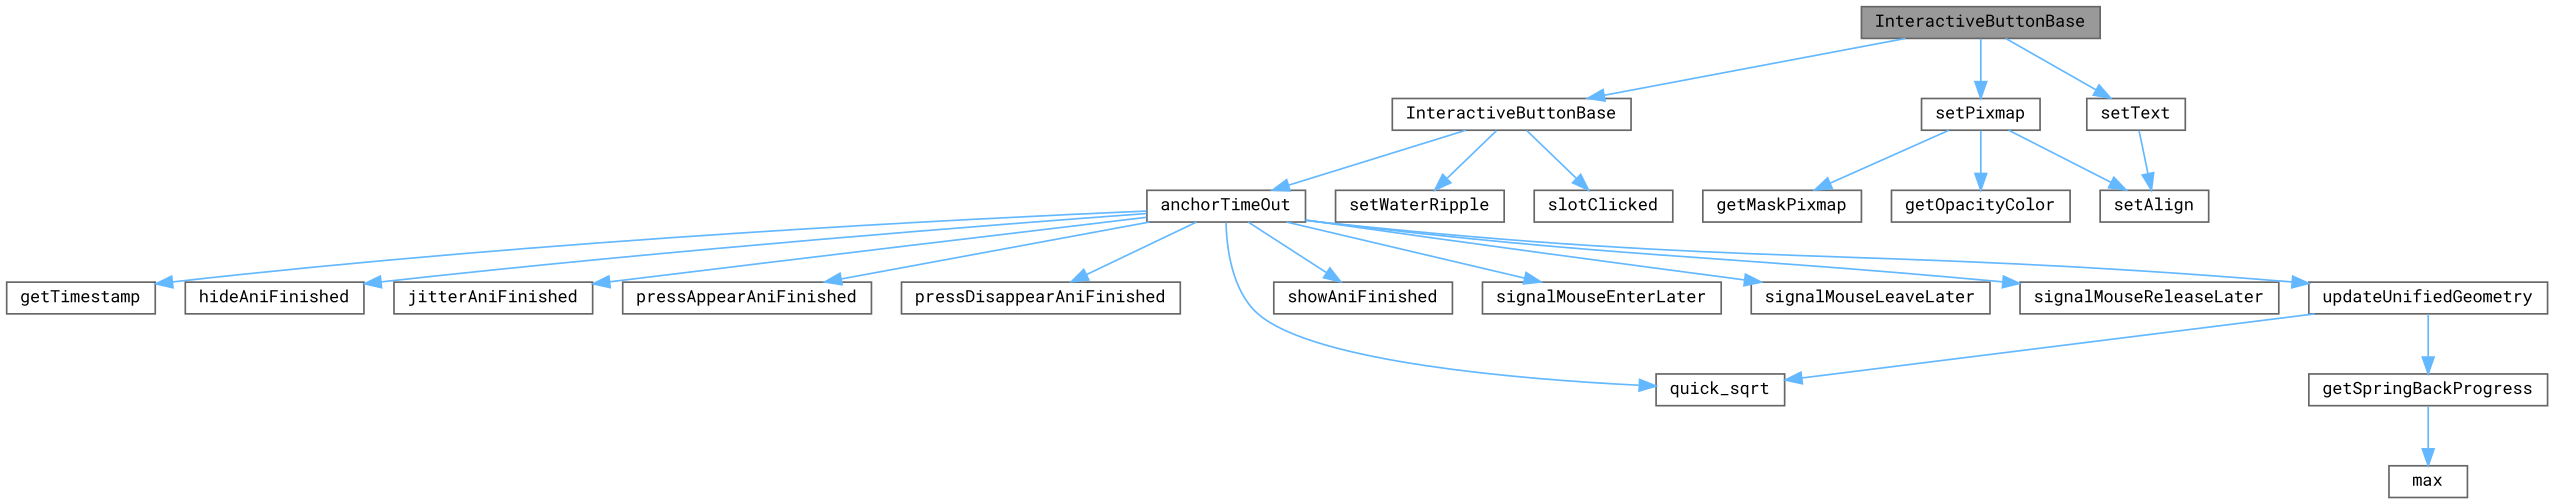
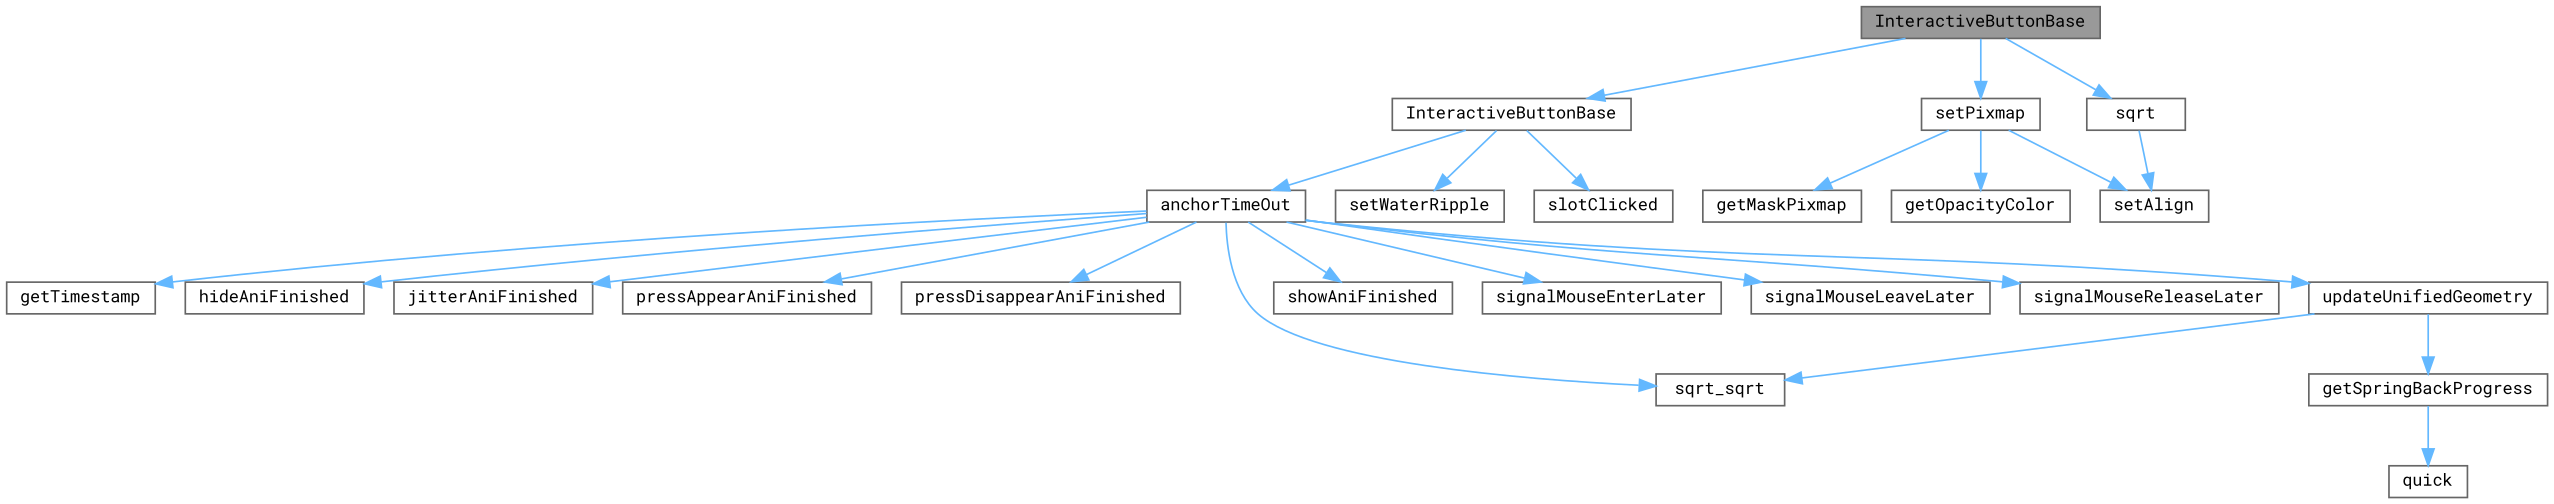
(2136, 114) -> (2136, 114)
(1720, 390) -> (1720, 390)
(2428, 482) -> (2428, 482)
